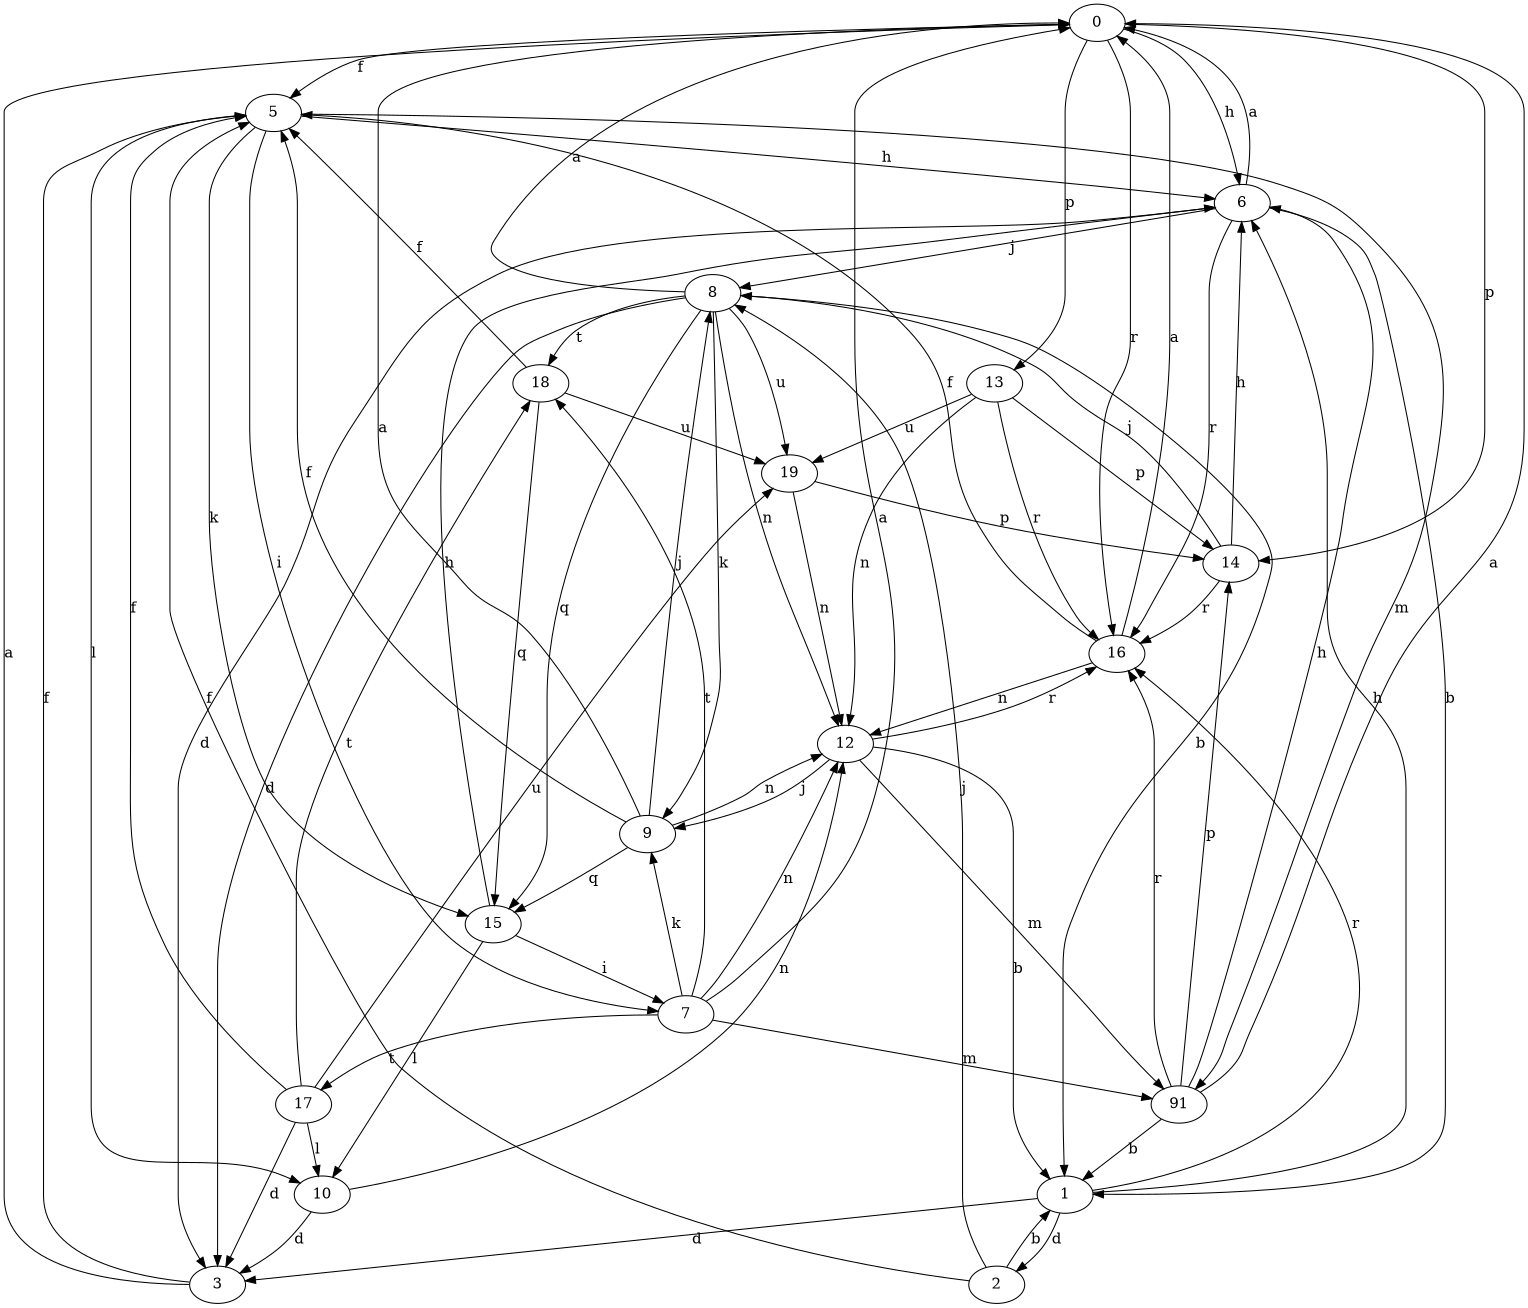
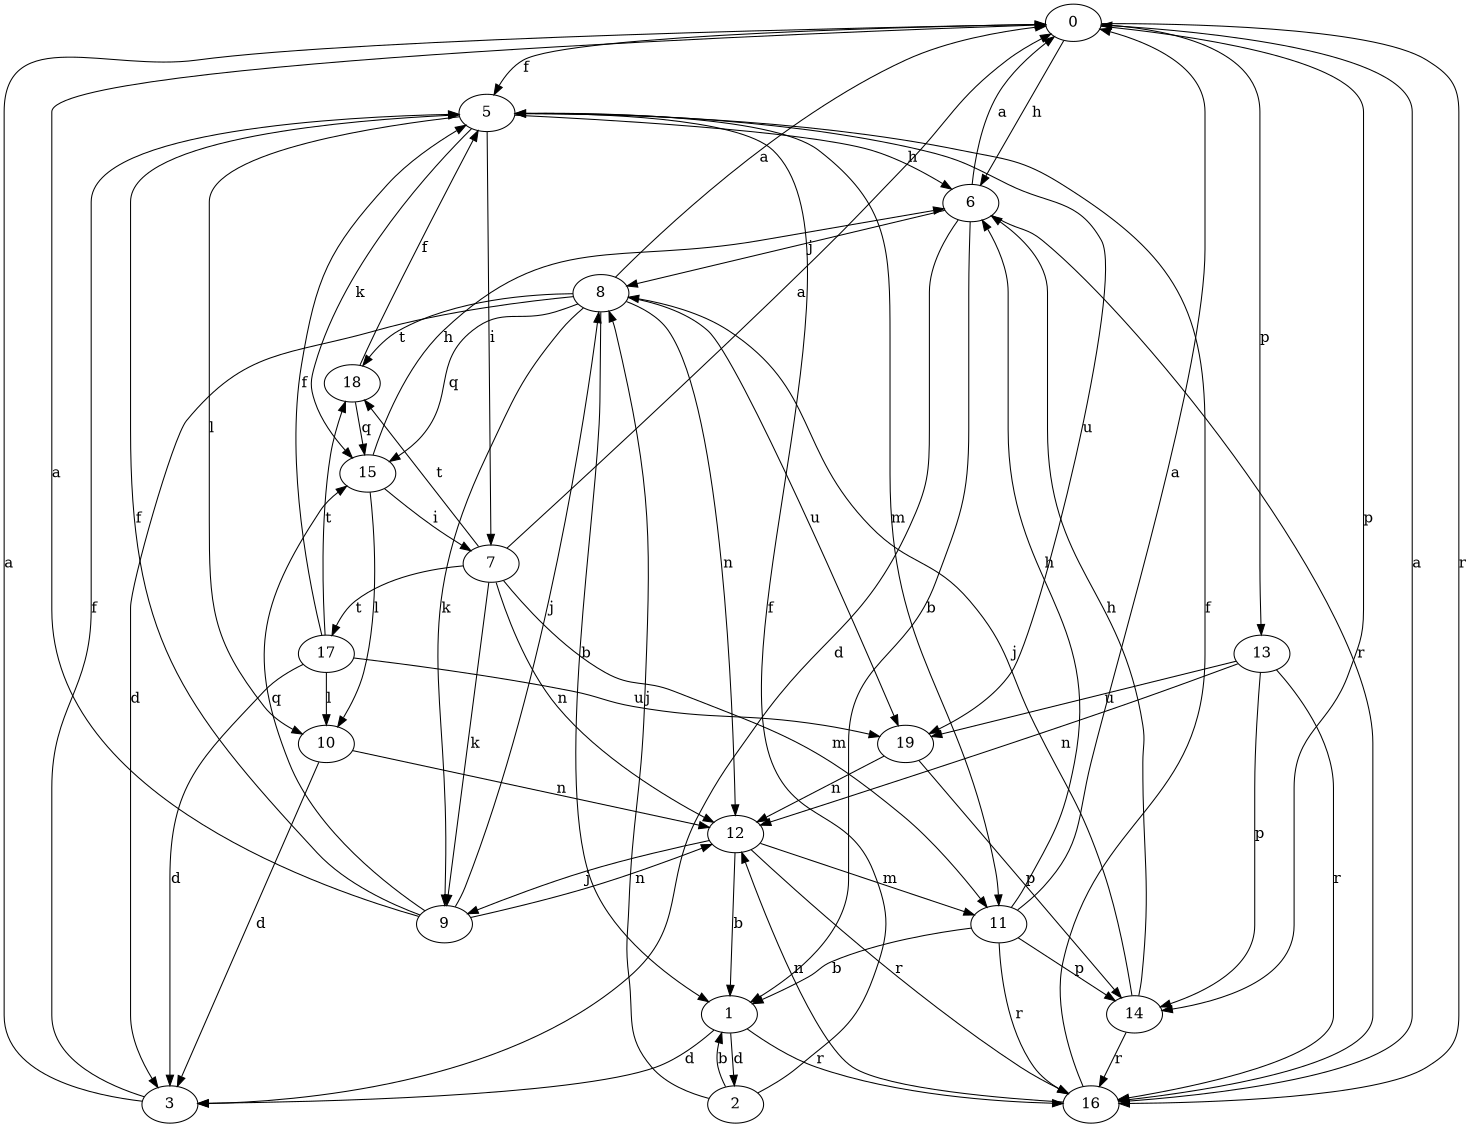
(660, 427) -> (1076, 212)
(1406, 820) -> none
(1179, 1104) -> (999, 924)
